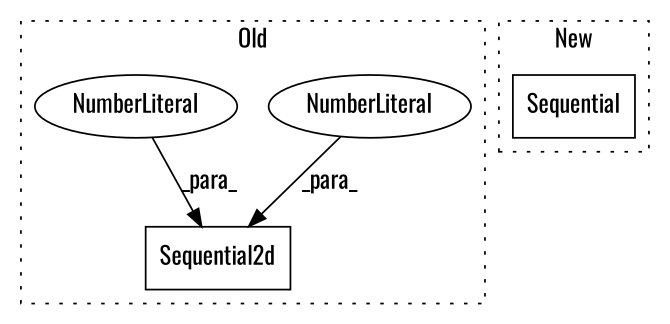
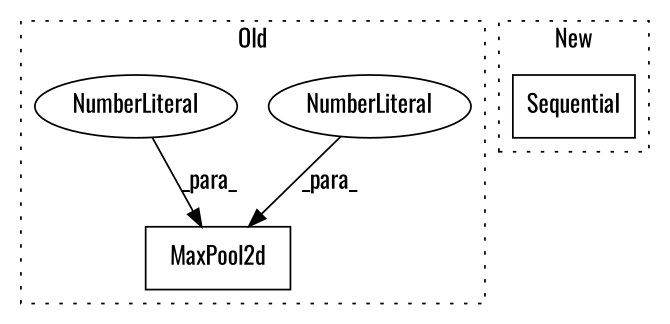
(218, 258) -> (218, 258)
